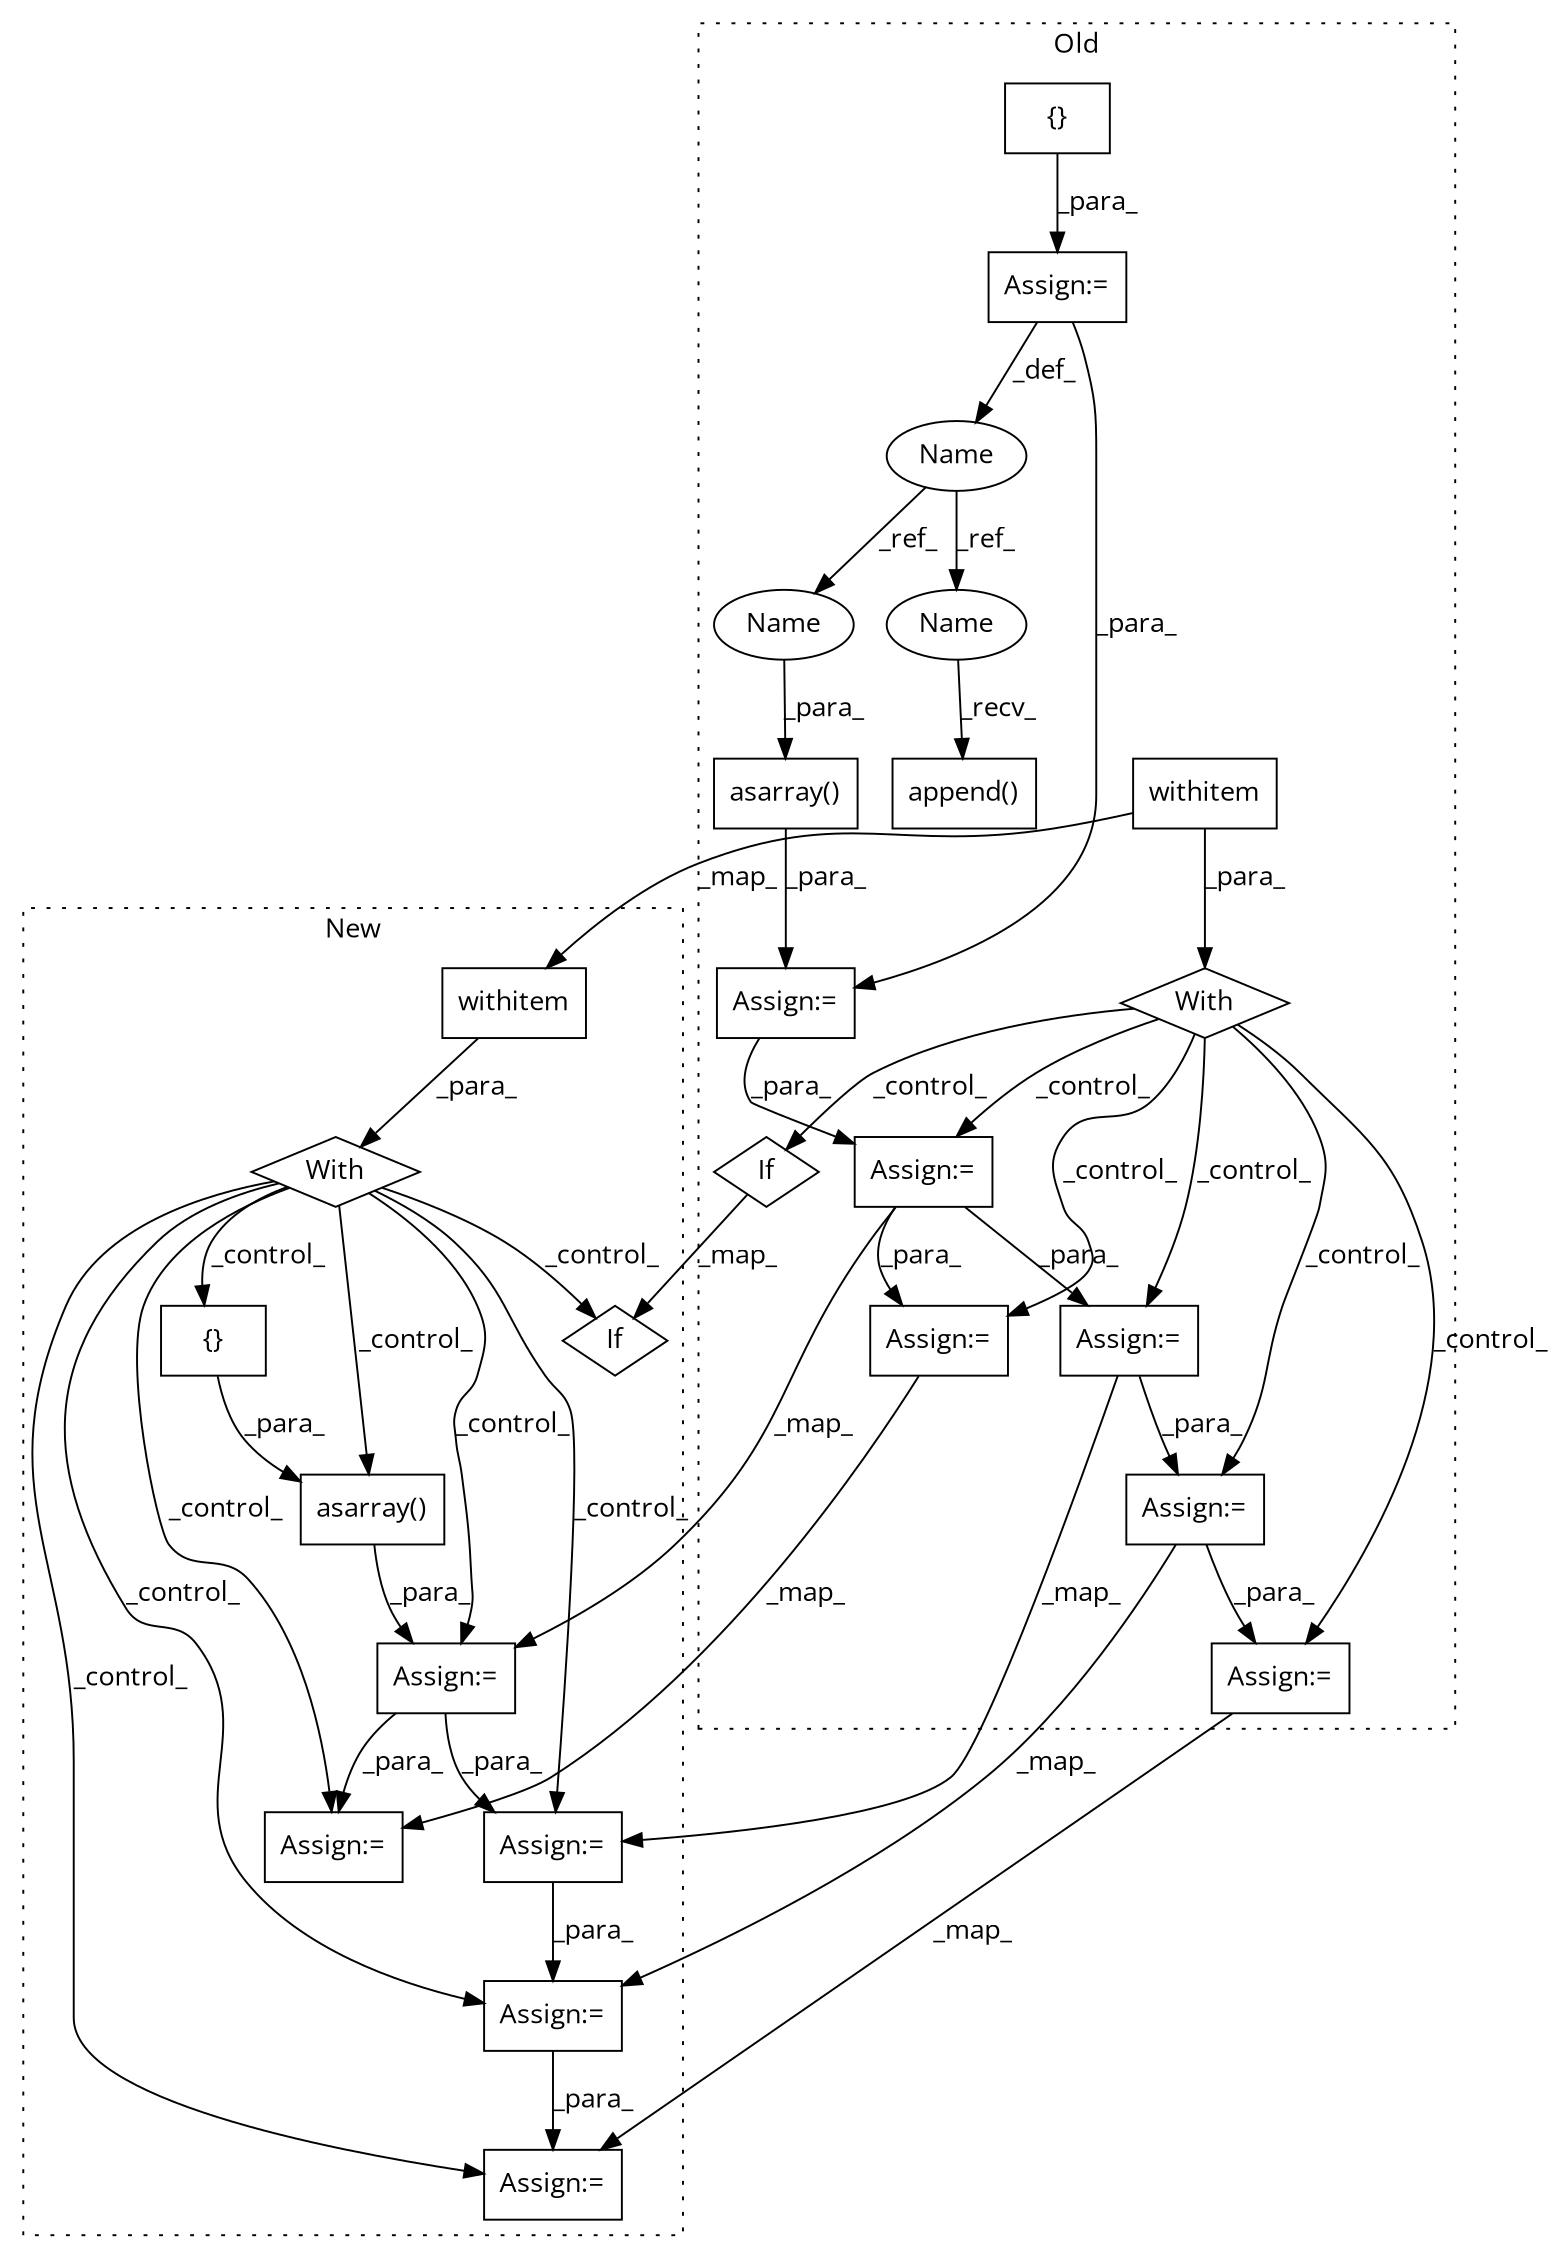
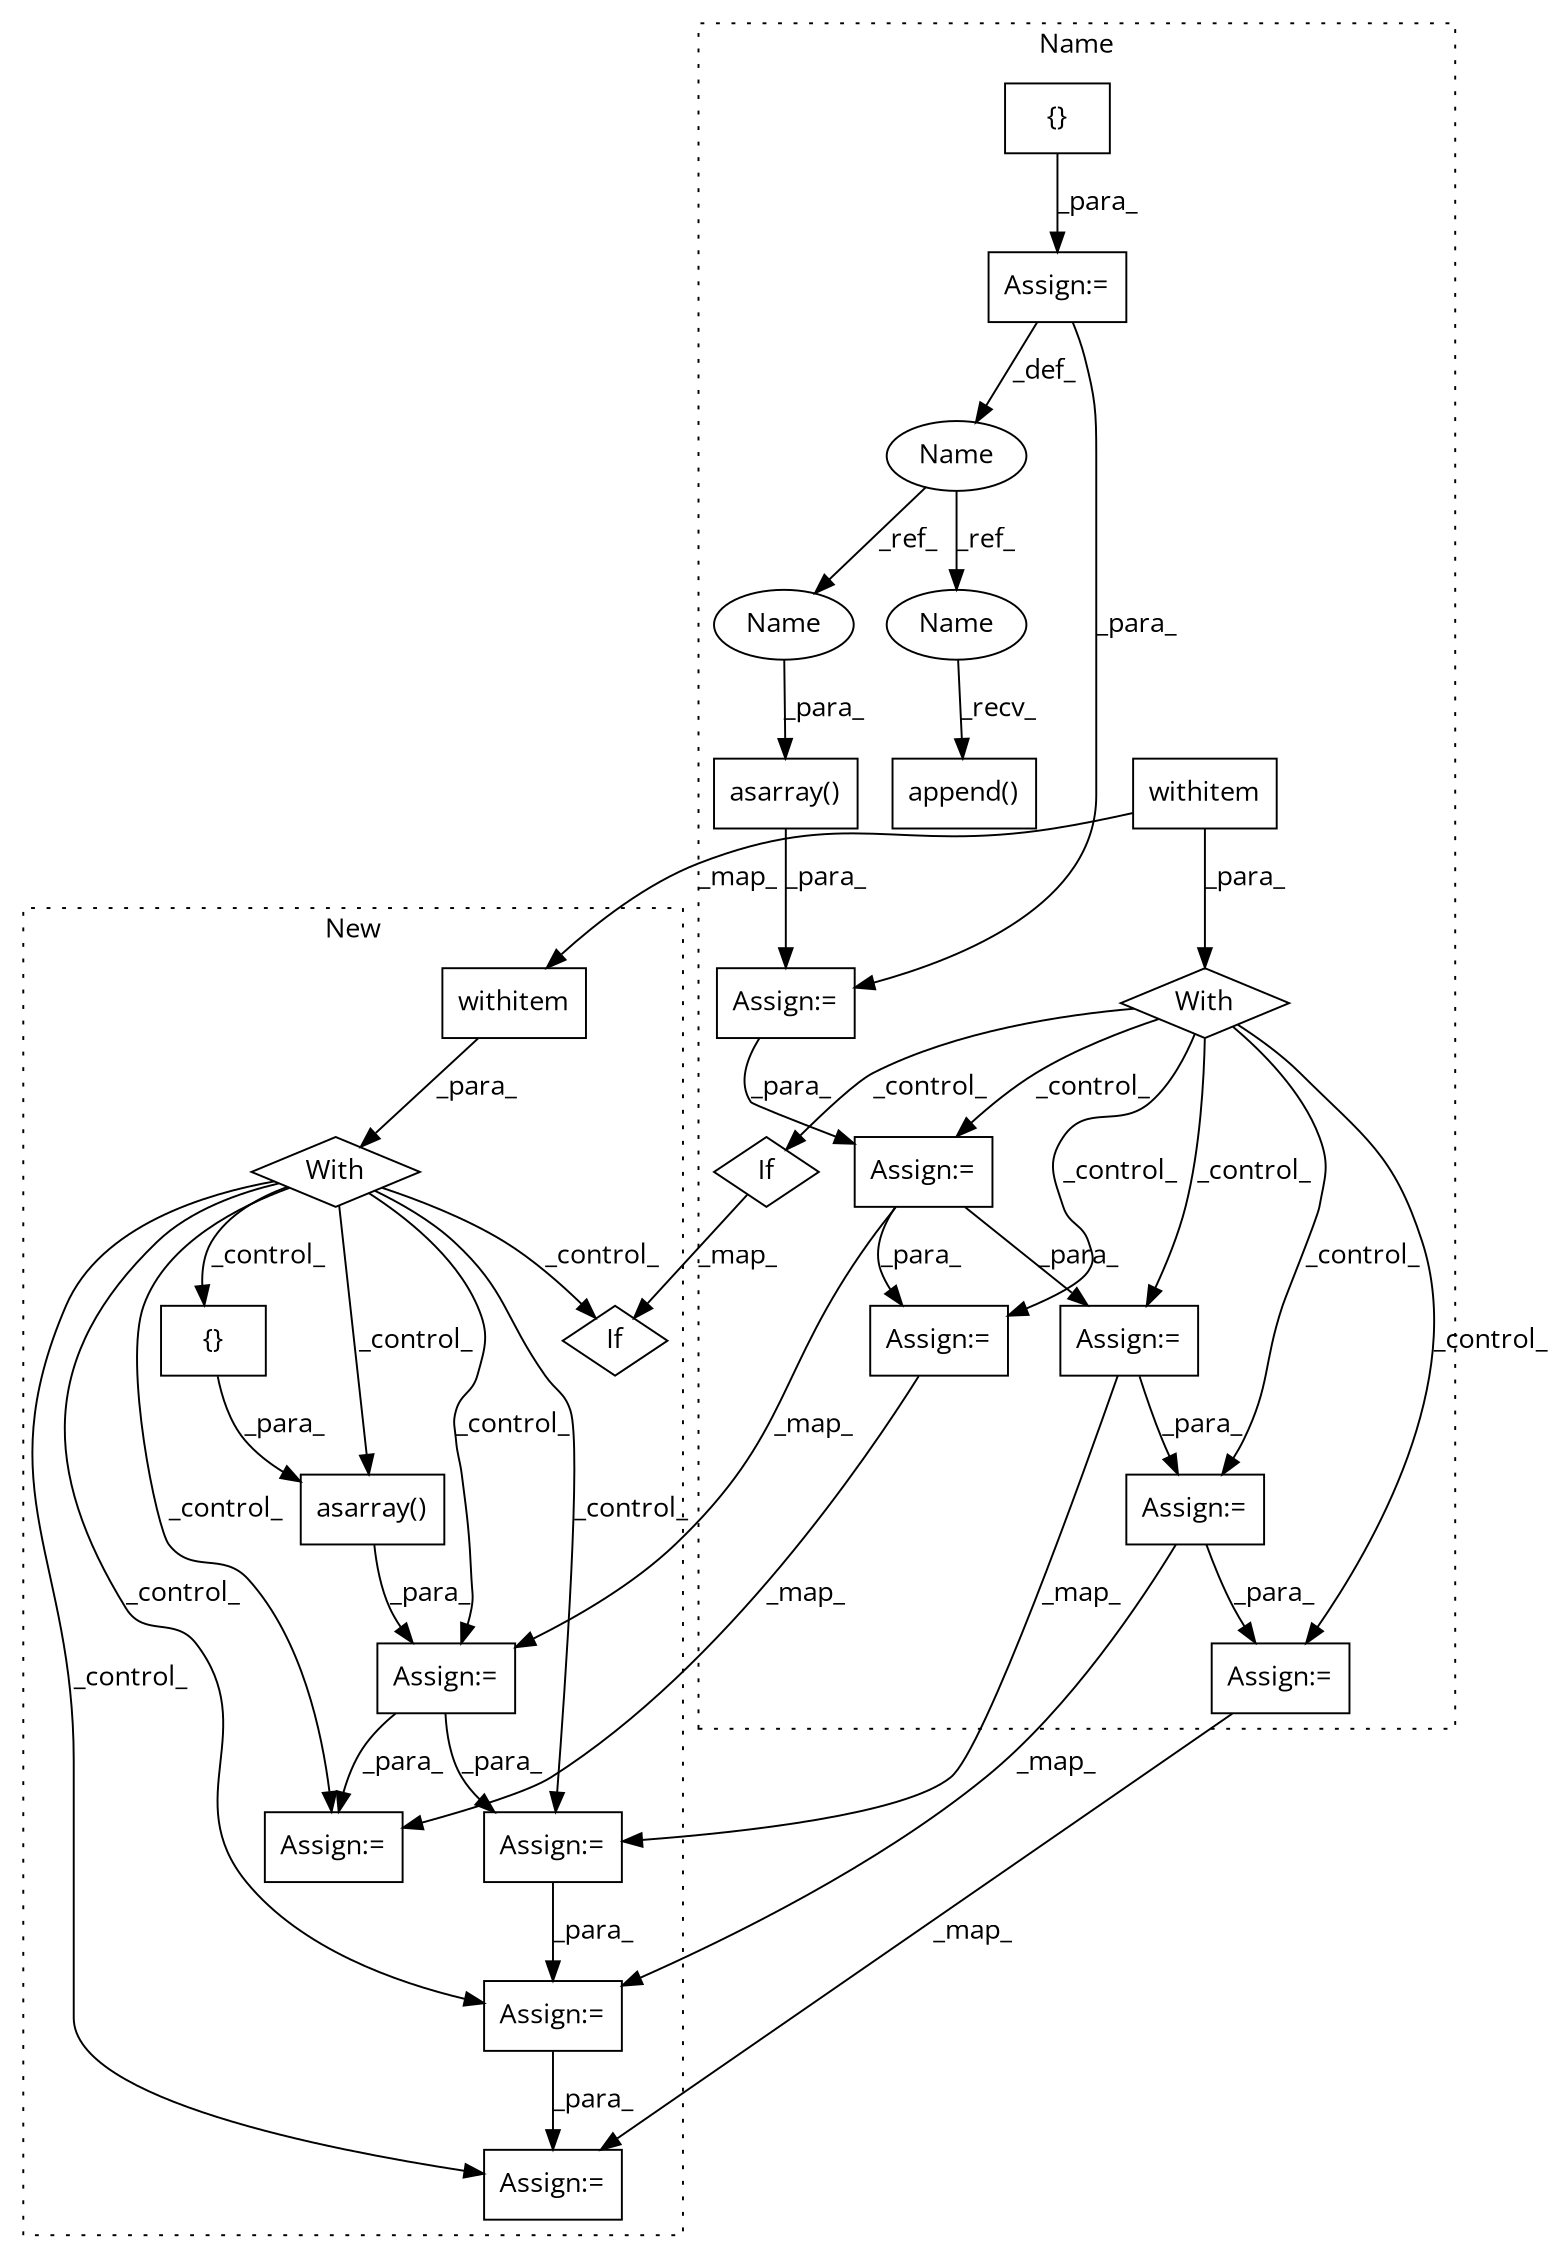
(1077, 46) -> (1077, 46)
